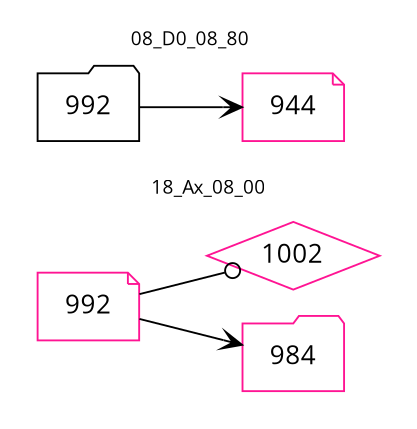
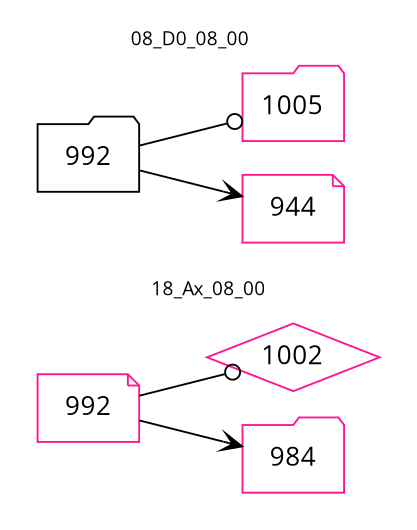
(191, 40) -> (191, 40)
none -> (293, 107)
